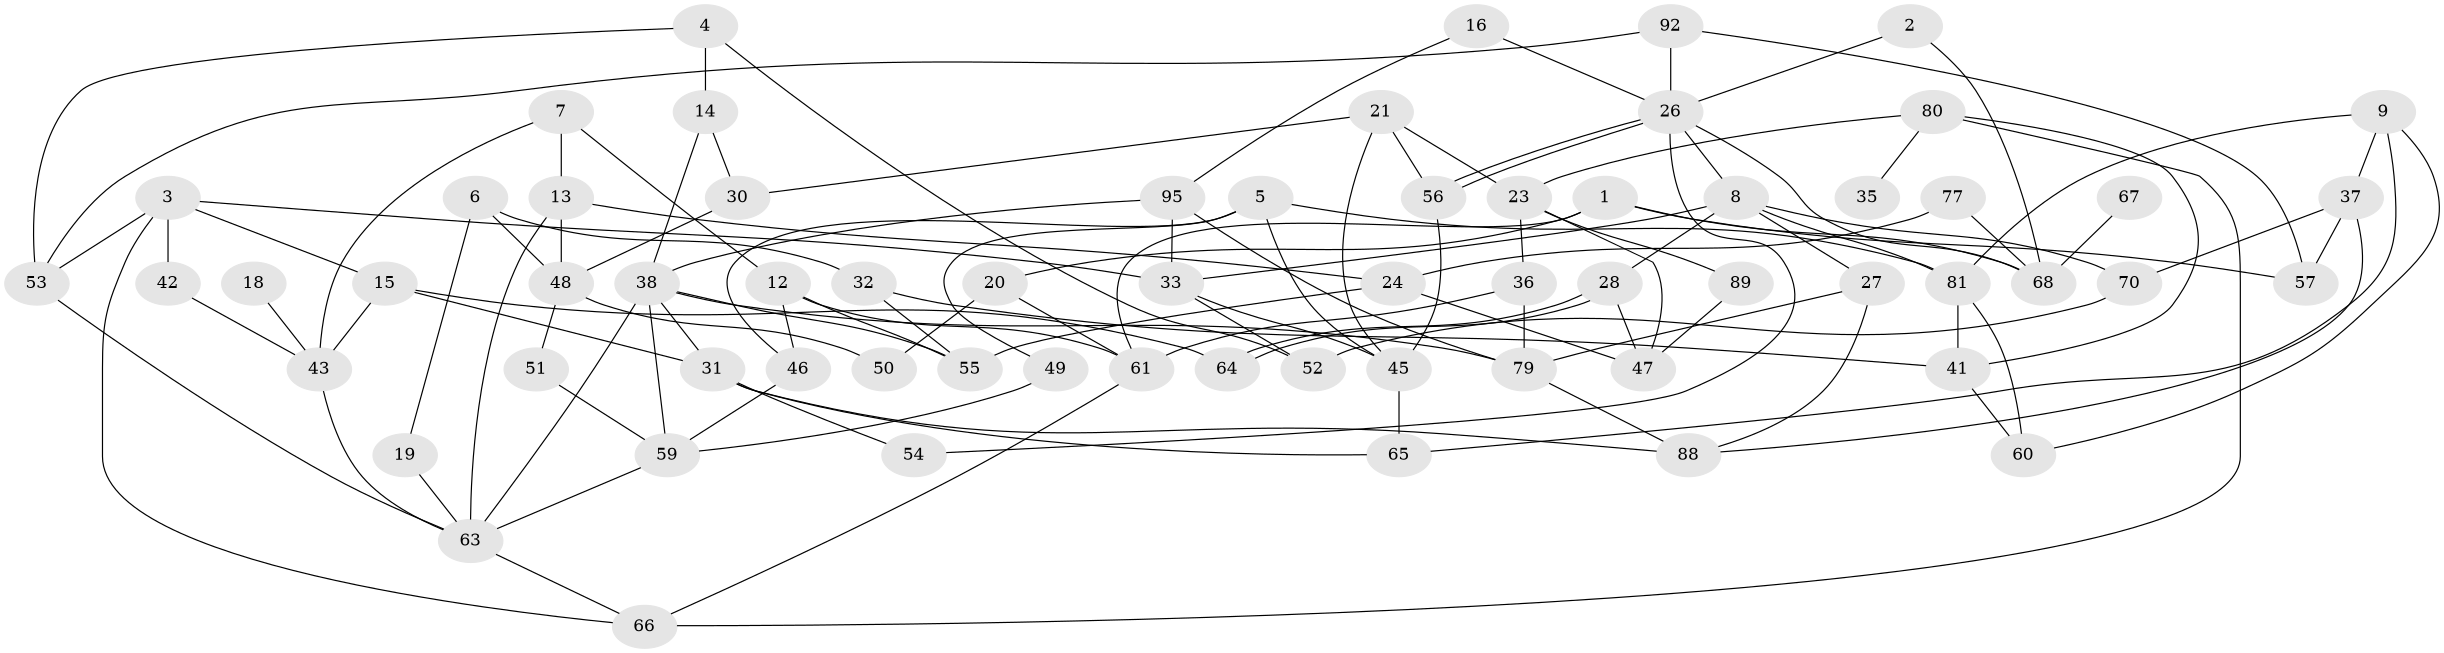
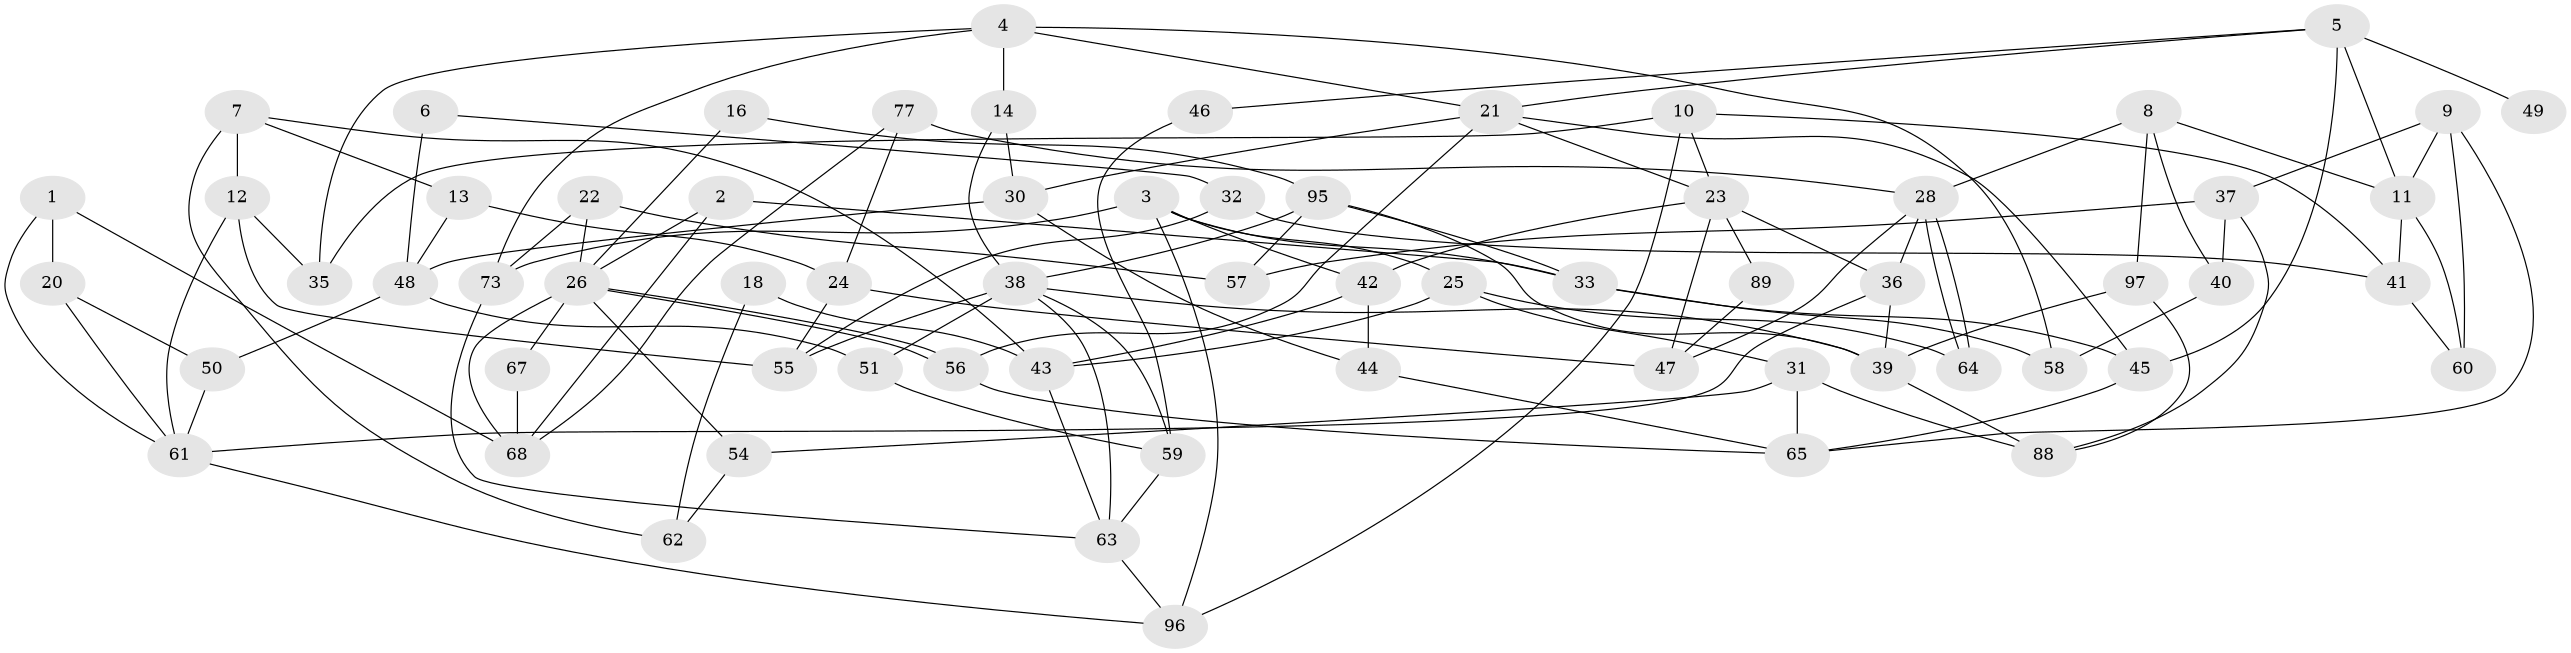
(1671, 26) -> (590, 198)
none -> (581, 54)
none -> (1874, 67)
none -> (1247, 69)
(1933, 112) -> (1684, 112)
(1704, 155) -> (544, 331)
none -> (1412, 169)
none -> (1537, 229)
(1506, 240) -> (1175, 236)
none -> (1909, 241)
(1970, 246) -> (1287, 231)
(37, 284) -> (491, 284)
(385, 284) -> (1454, 284)
(1872, 284) -> (2136, 284)
(1958, 284) -> (2403, 198)
(2130, 284) -> (2222, 284)
(1439, 288) -> (1371, 434)
(788, 326) -> (279, 241)
(683, 330) -> (945, 325)
(487, 362) -> none
(1313, 369) -> (2055, 369)
none -> (1368, 369)
(1524, 369) -> (1883, 369)
none -> (196, 412)
(867, 427) -> none
(405, 455) -> none
none -> (674, 541)
(645, 627) -> (1175, 627)
